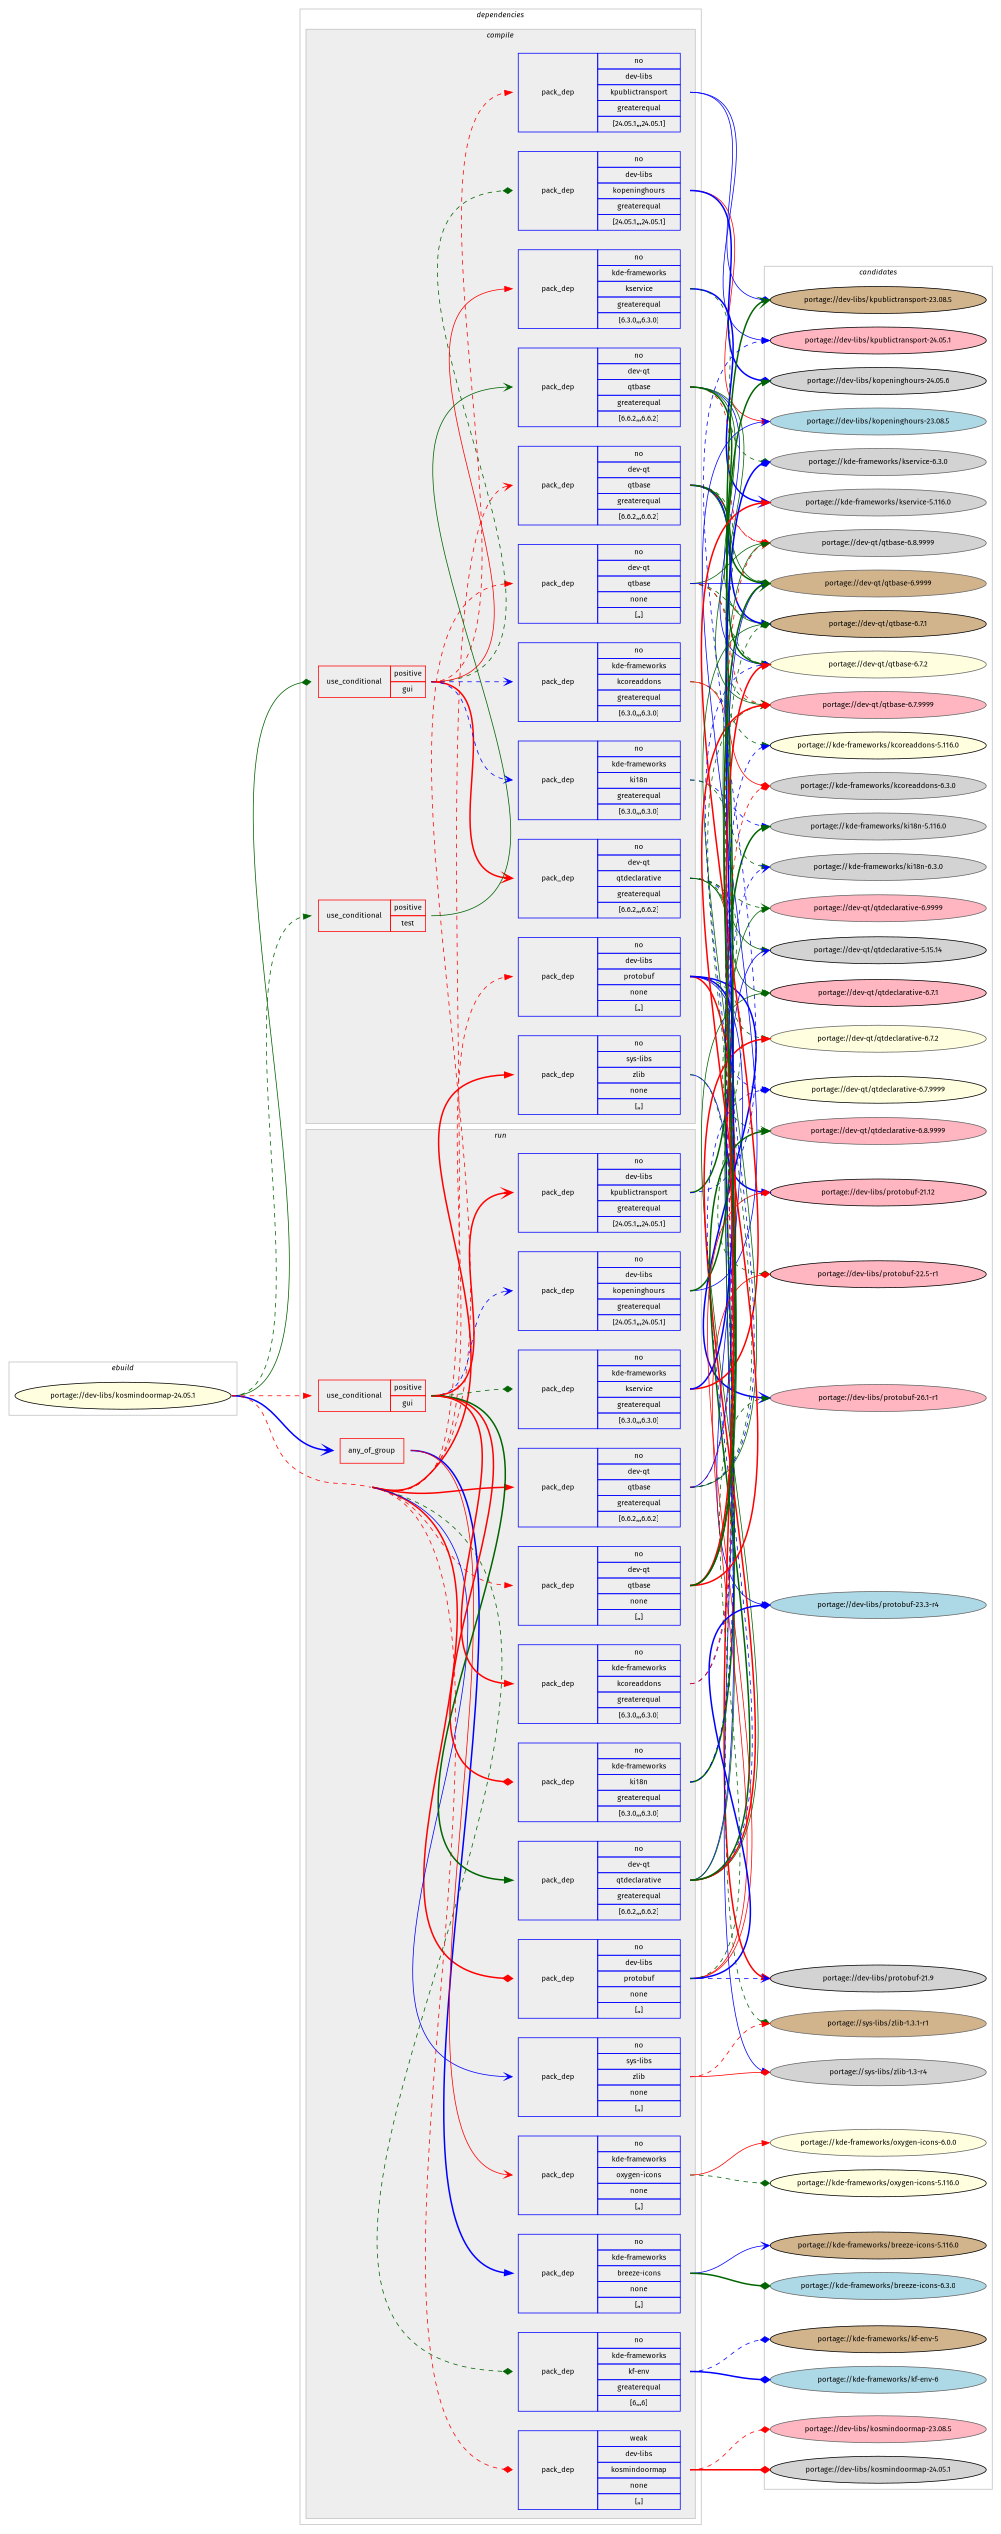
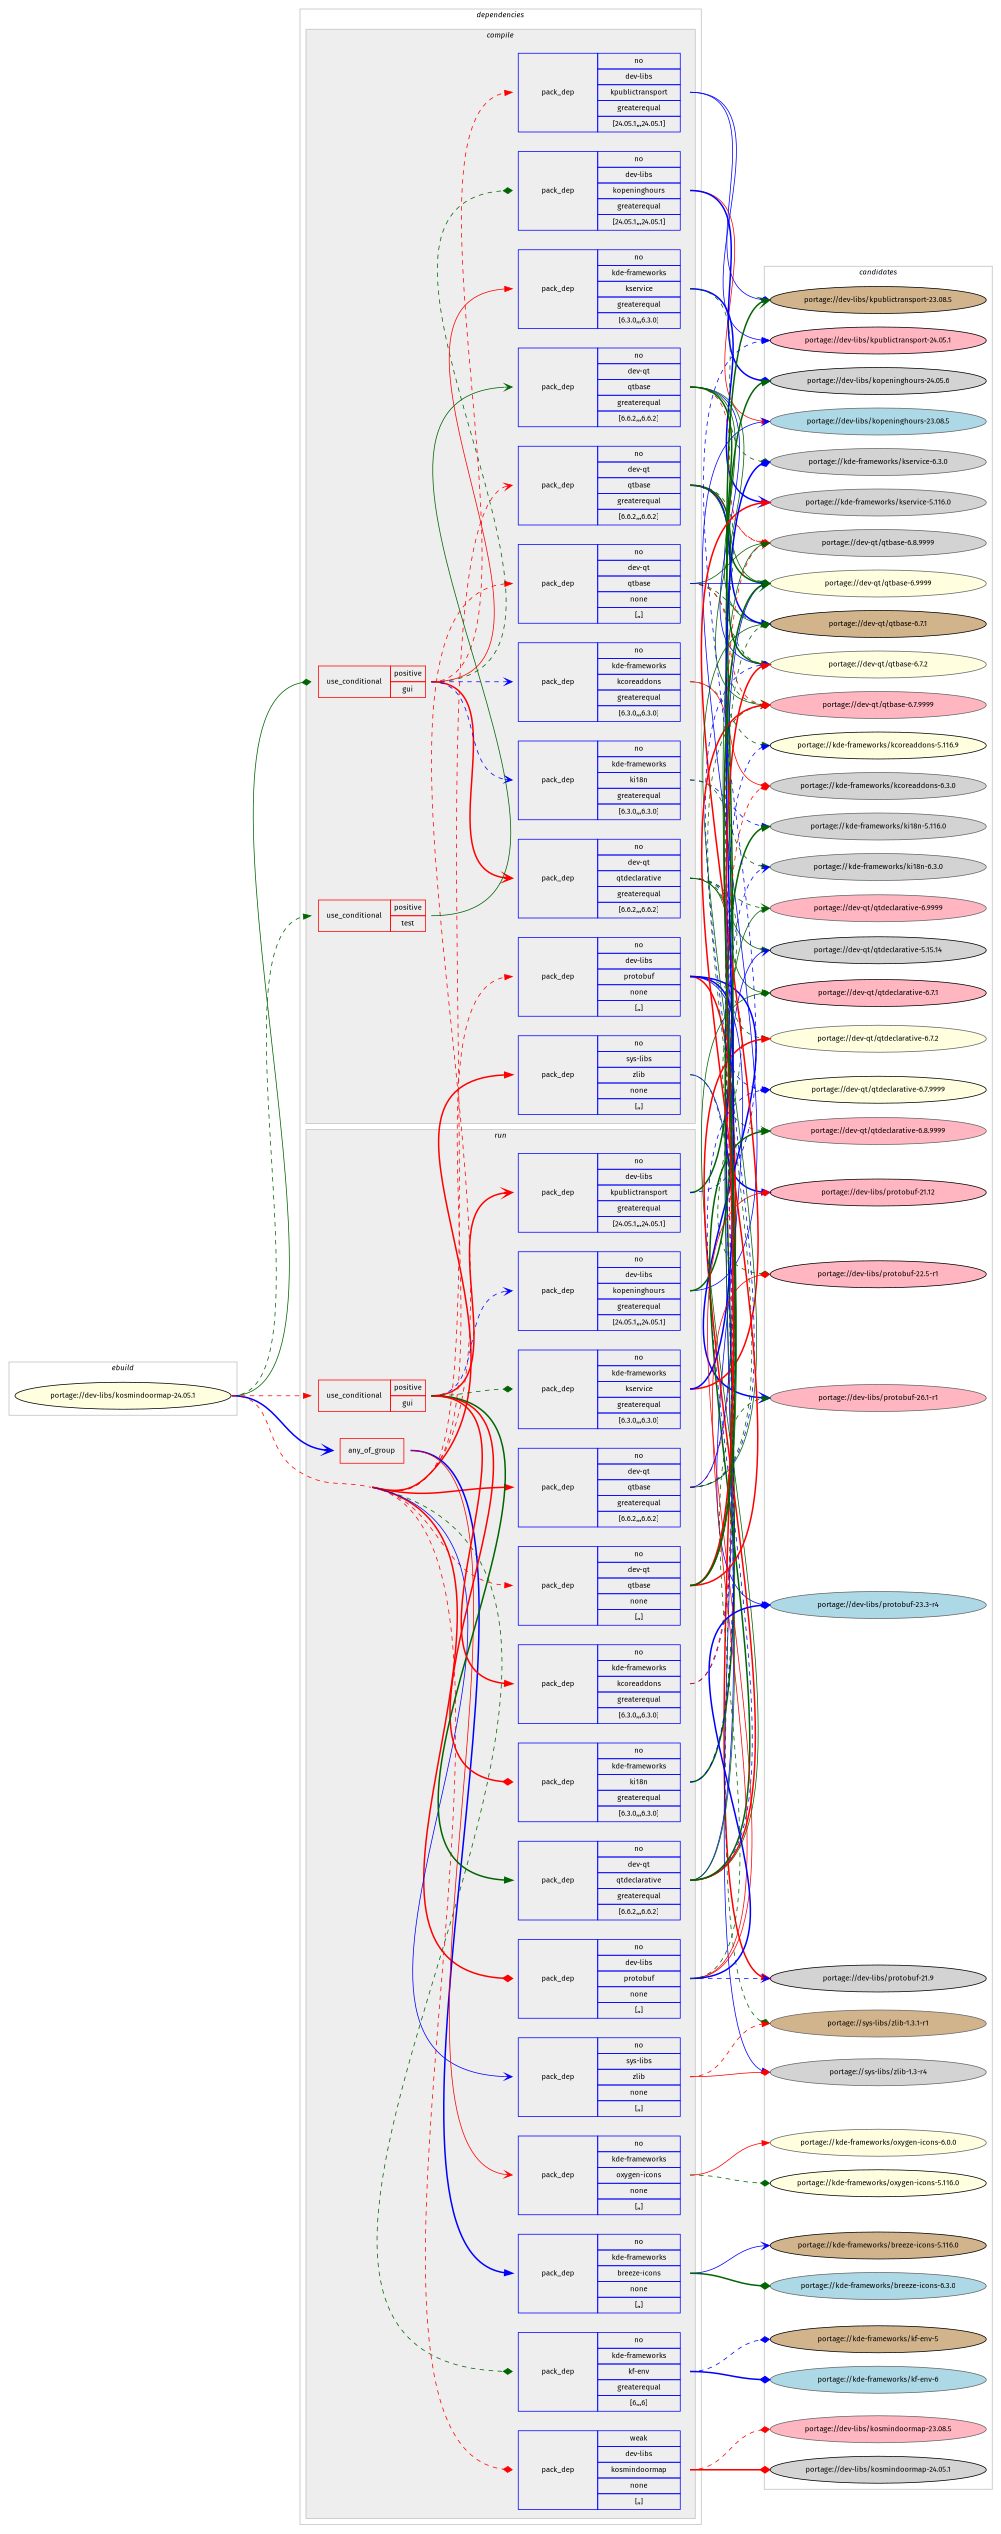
(878, 584) -> (878, 584)
(878, 746) -> (878, 746)
